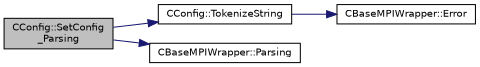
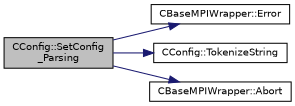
(309, 14) -> (141, 33)
(225, 53) -> (220, 92)
